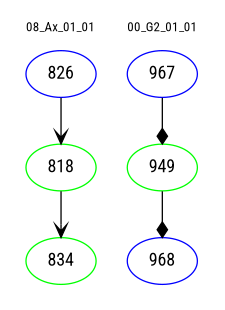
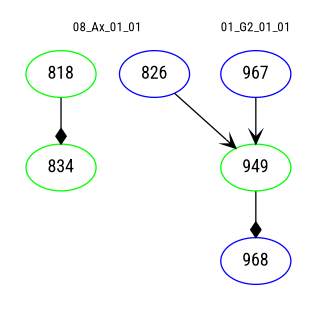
(163, 28) -> (256, 28)
(162, 113) -> (256, 114)
(61, 114) -> (191, 108)
(61, 208) -> (61, 113)
